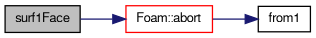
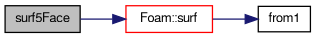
(43, 19) -> (43, 19)
(169, 19) -> (169, 19)
